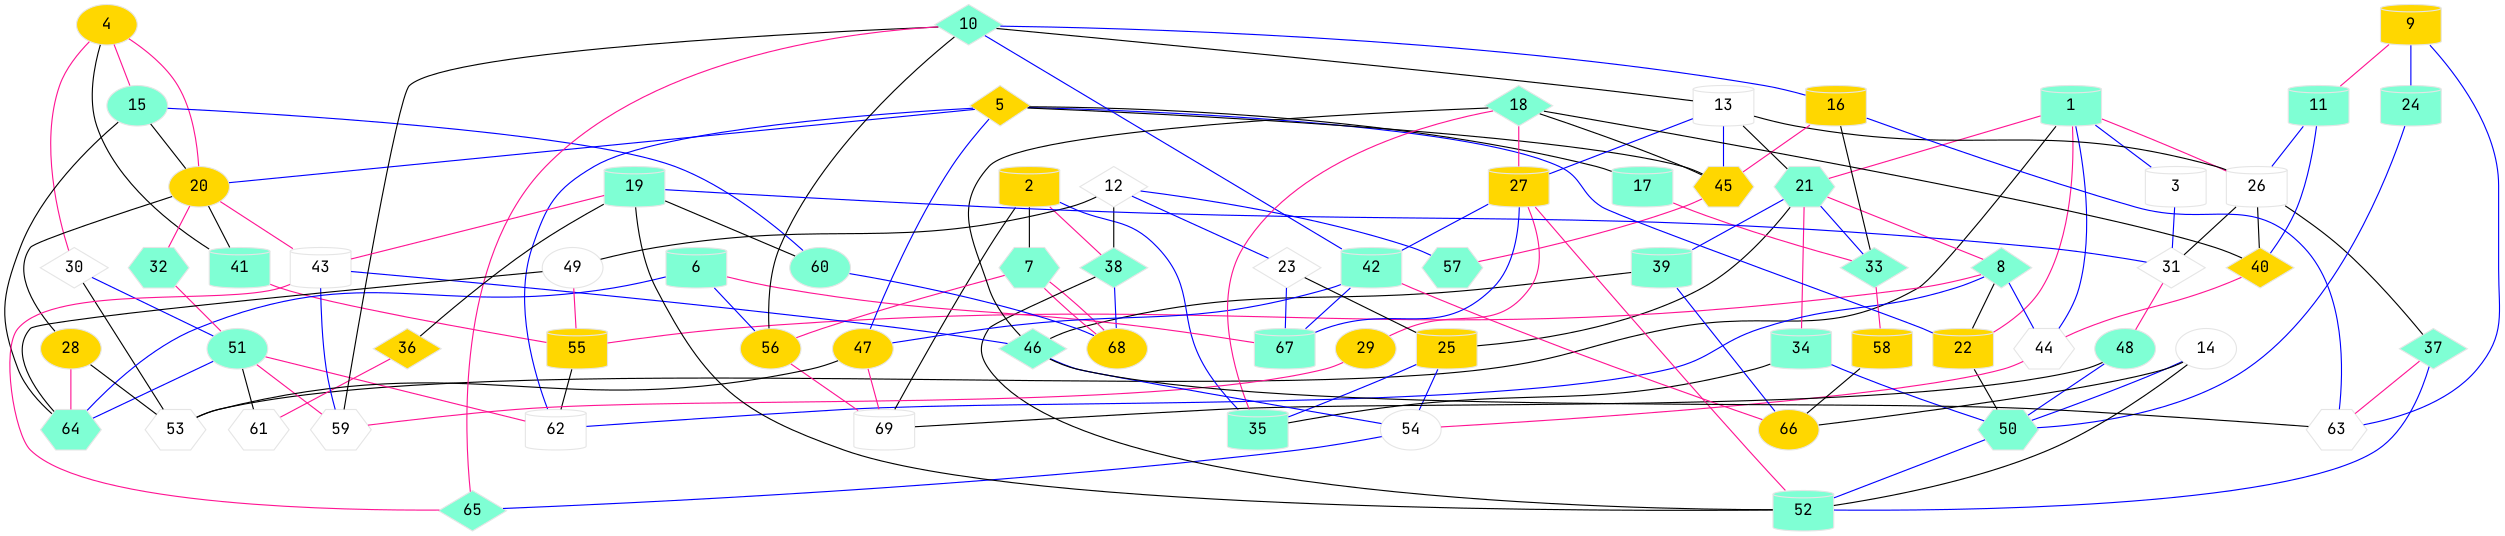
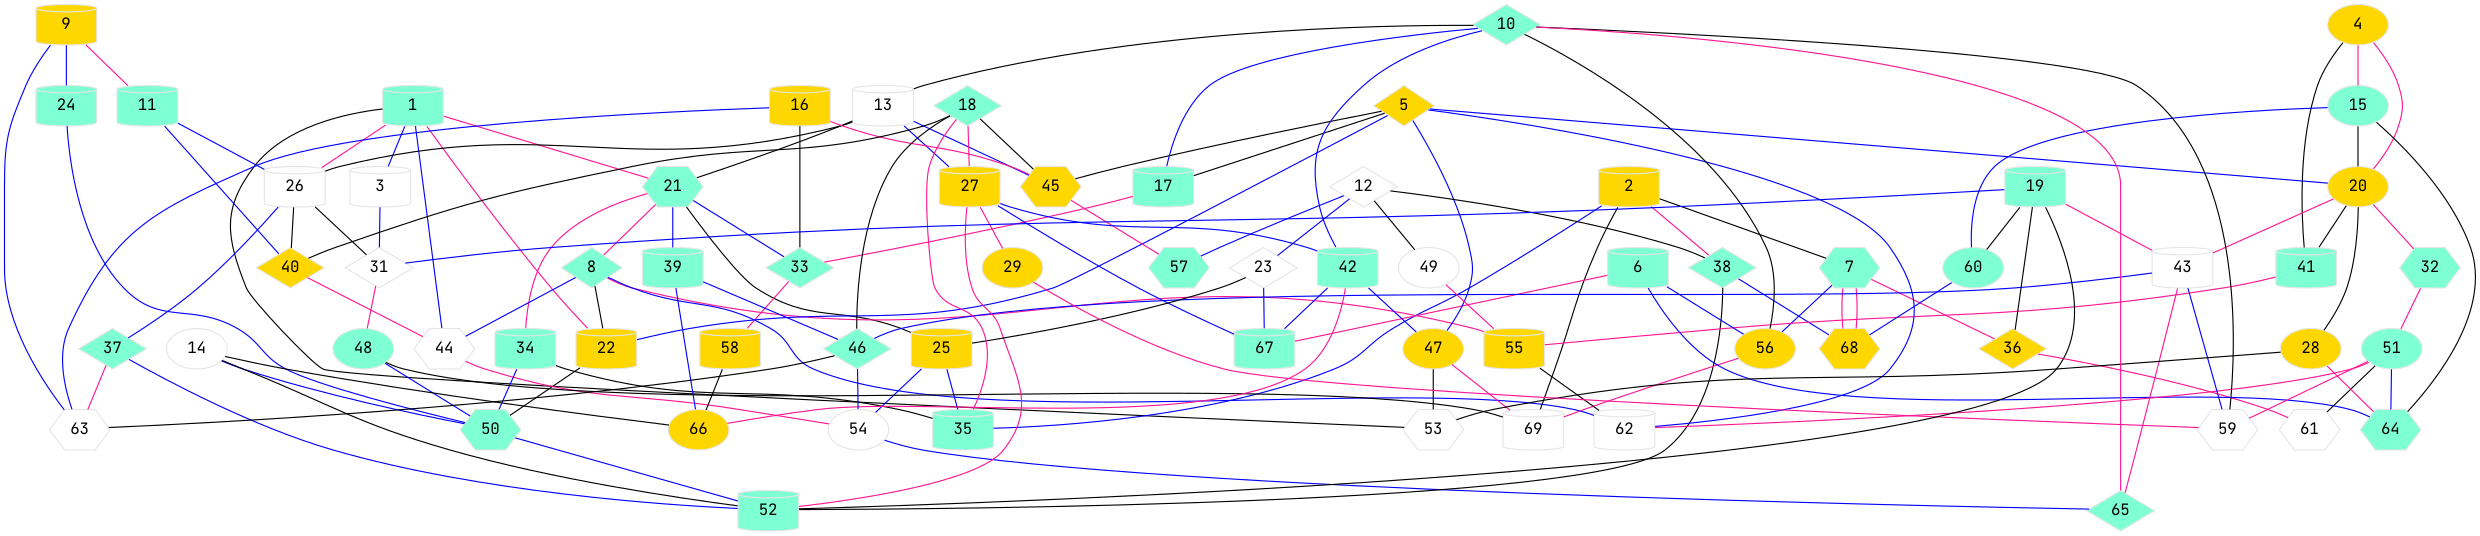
(1404, 44) -> (1295, 55)
(2359, 264) -> (209, 279)
(74, 268) -> none
(1324, 297) -> (757, 305)
(921, 299) -> (1807, 309)
(239, 301) -> none
none -> (1930, 308)
(1117, 349) -> (1850, 349)
